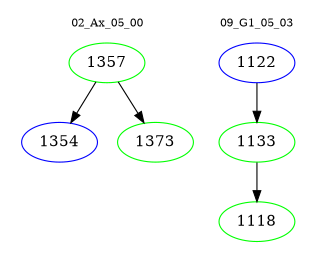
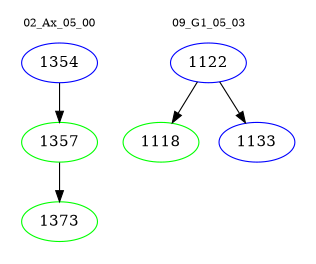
(86, 98) -> (60, 97)
(257, 142) -> (257, 142)
(257, 177) -> (188, 98)
